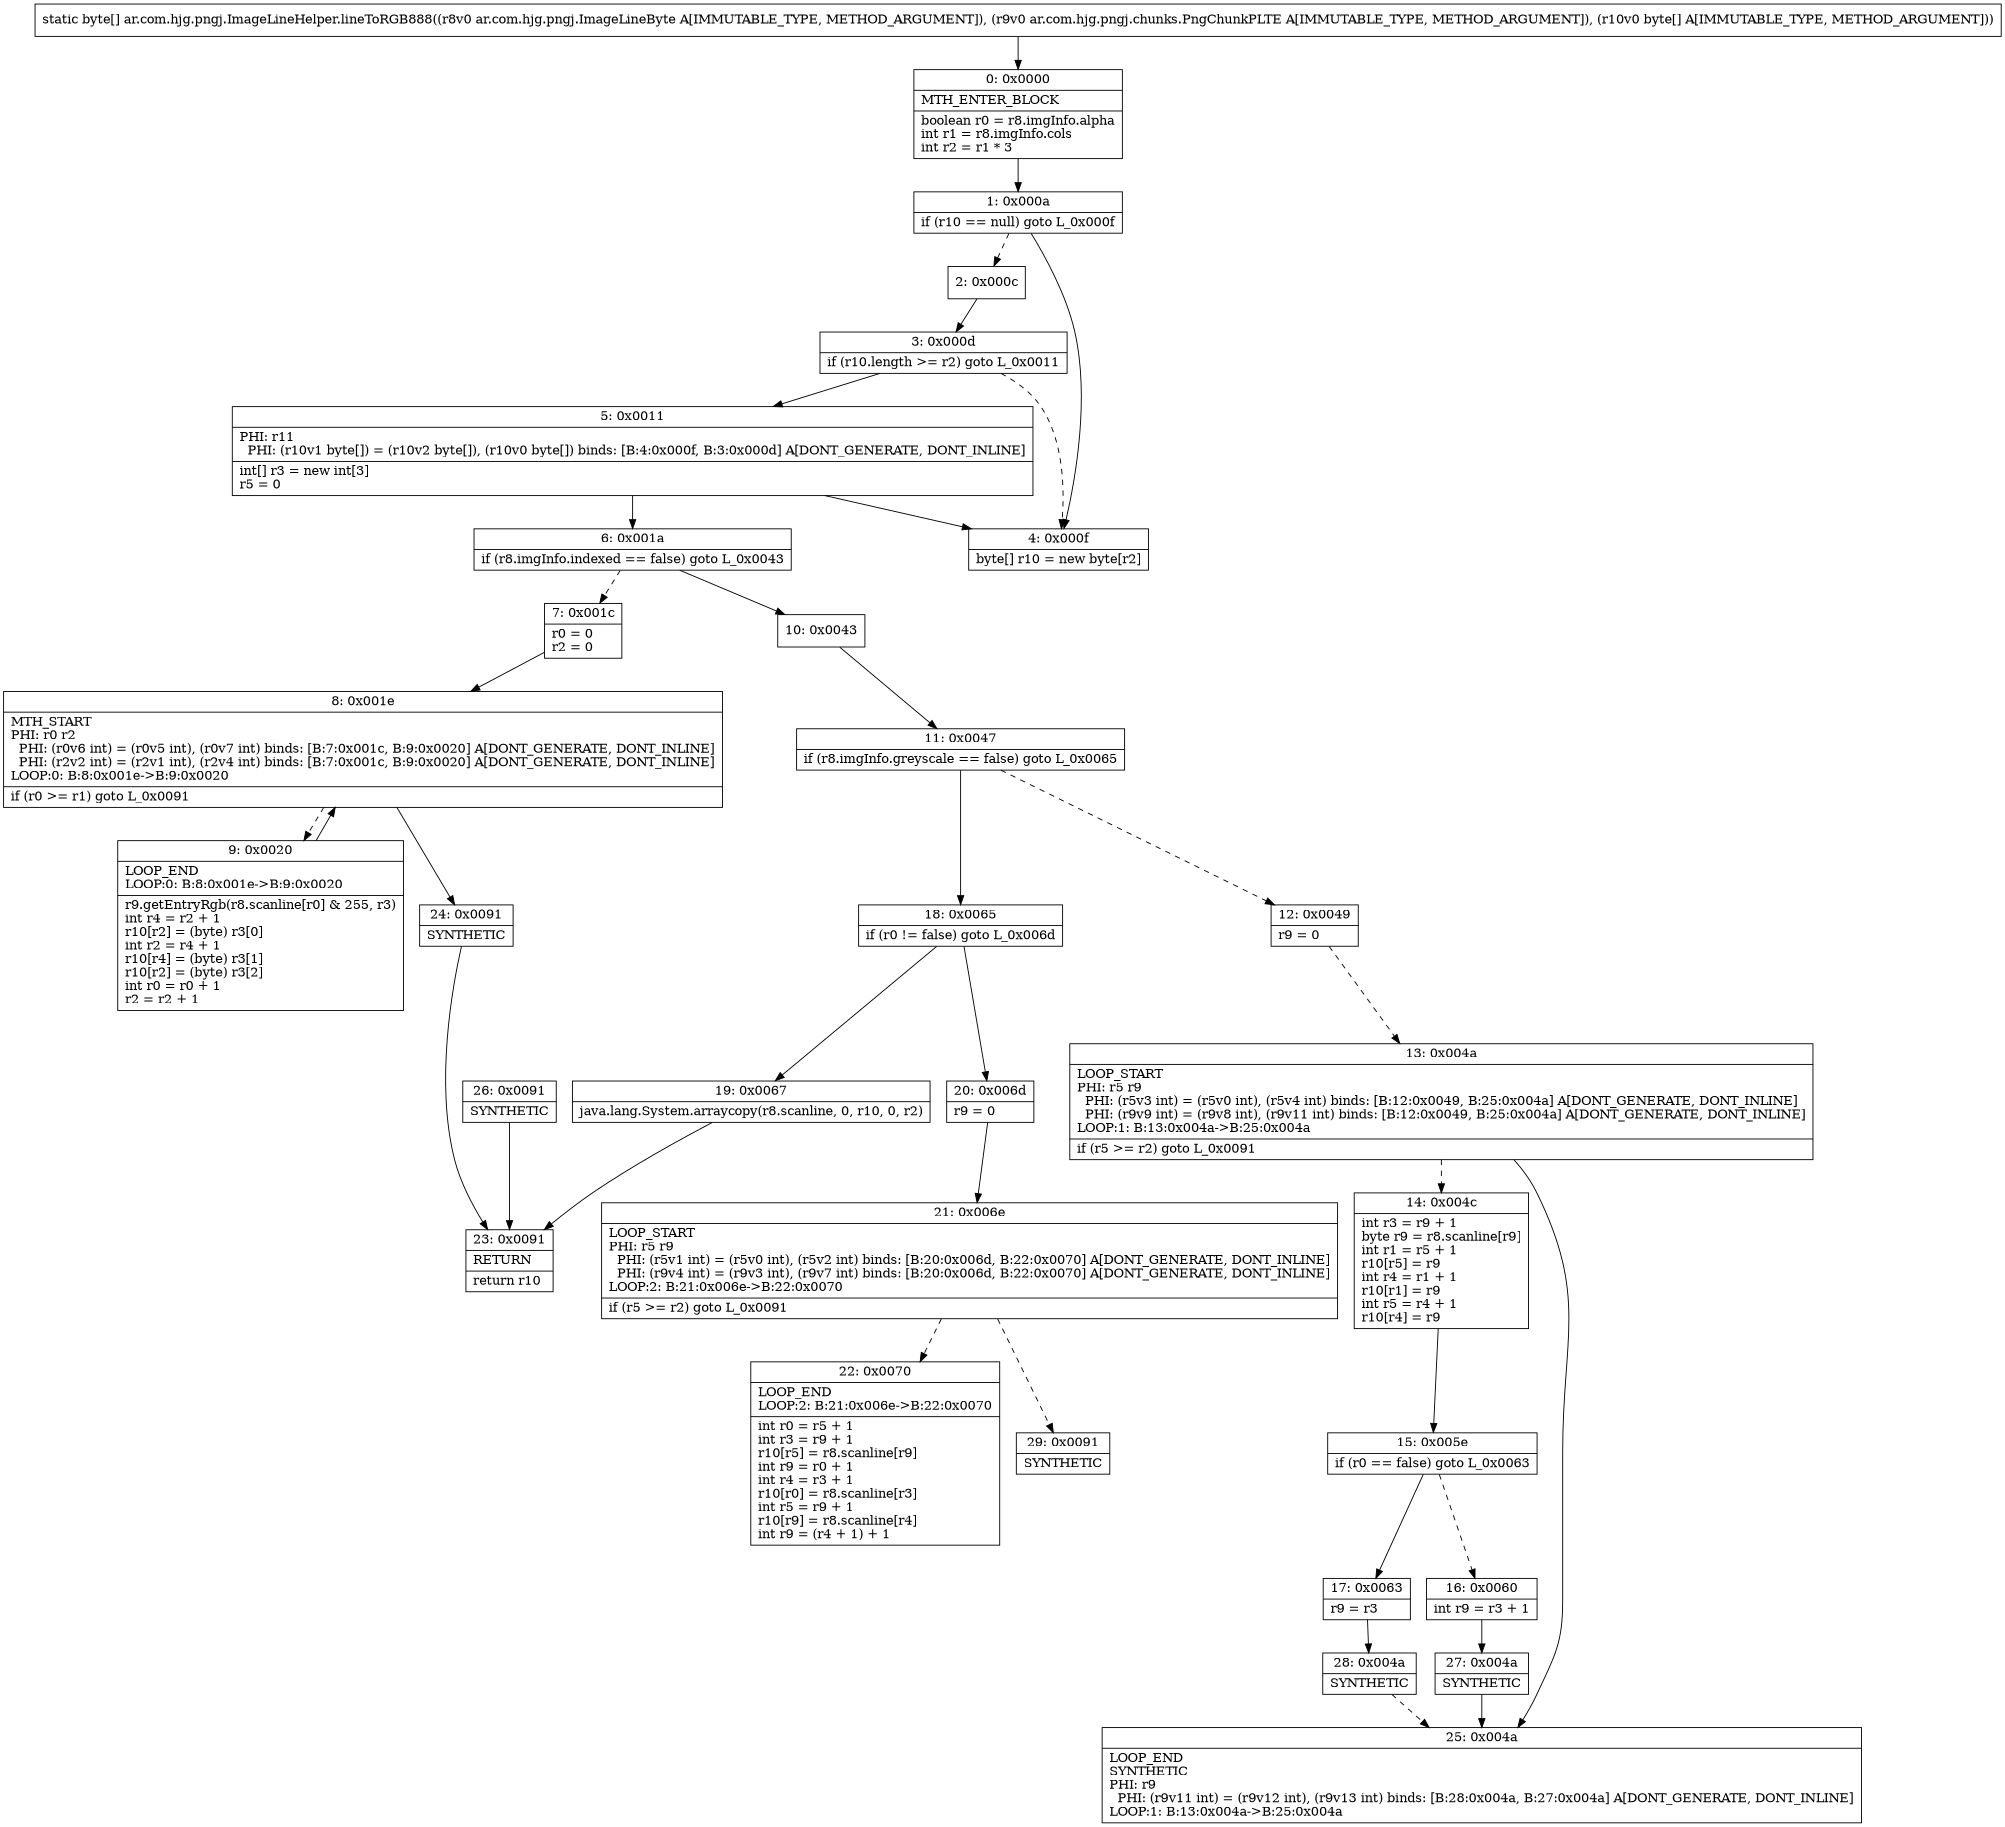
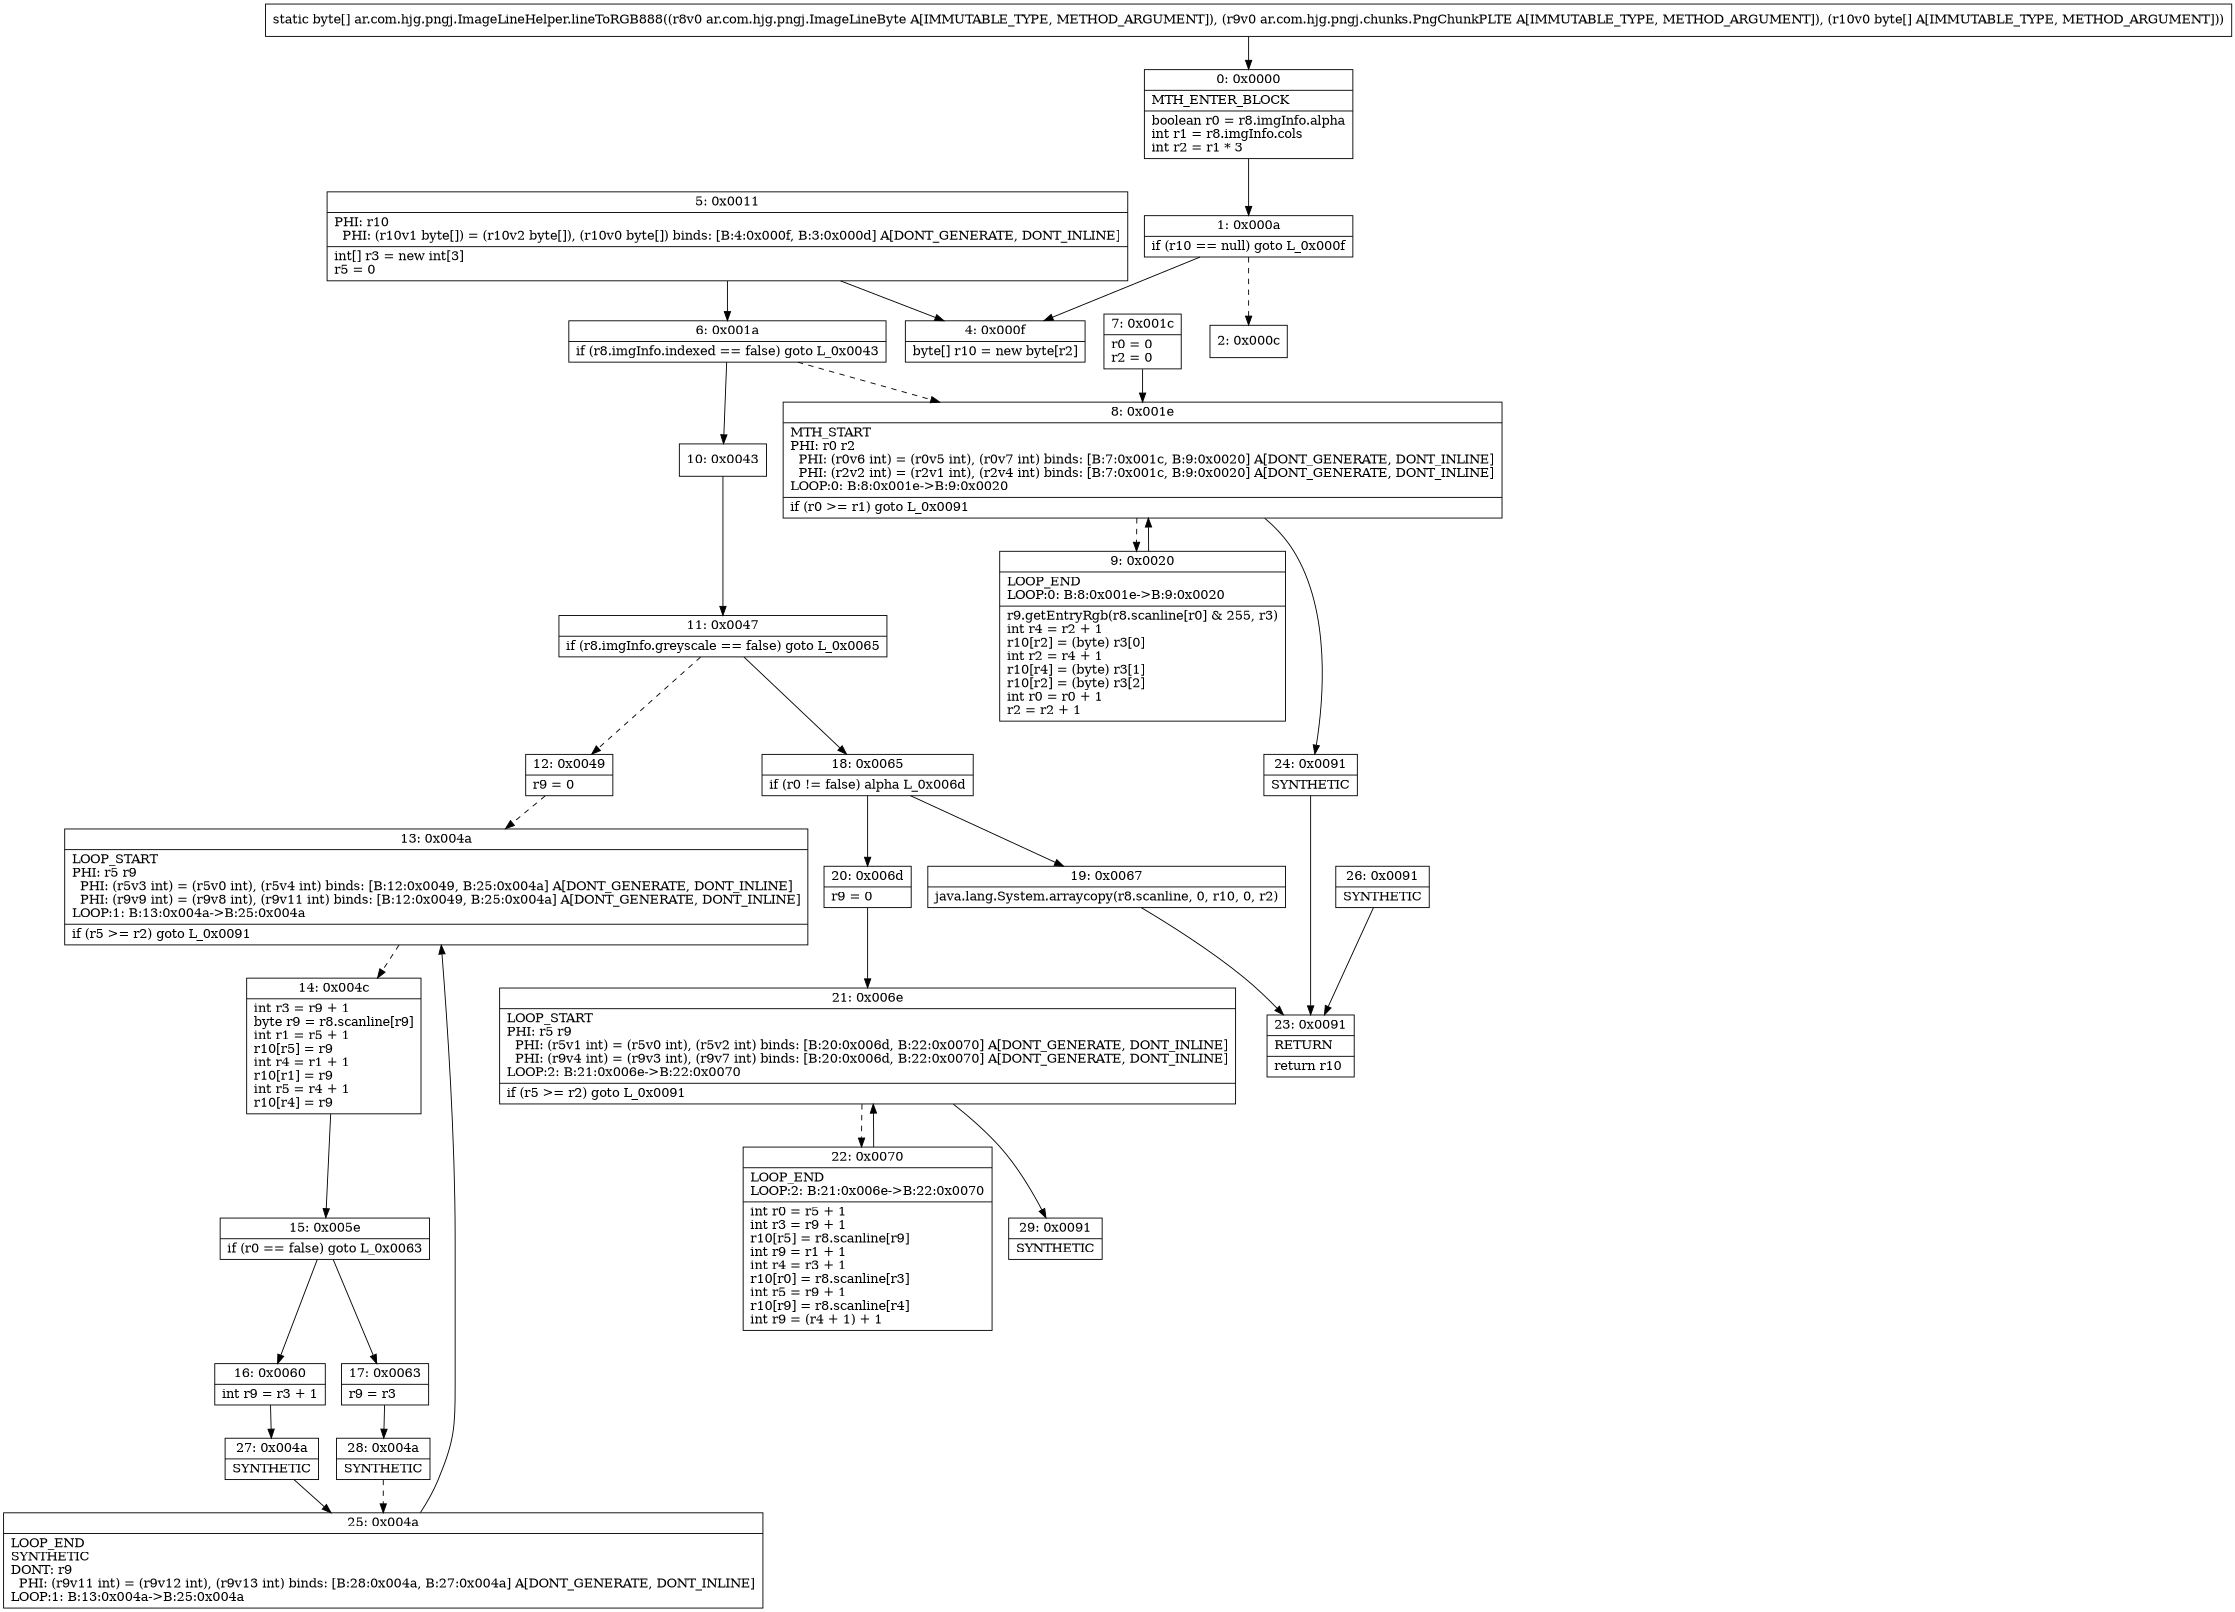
(944, 353) -> none
(269, 437) -> (364, 222)
(612, 583) -> (864, 381)
(961, 935) -> (868, 785)
none -> (874, 1130)
(1023, 1372) -> (1004, 1152)
(1563, 1438) -> (455, 1237)
(806, 1467) -> (798, 1252)
(1456, 1522) -> (299, 1307)
(1135, 1785) -> (44, 1570)
